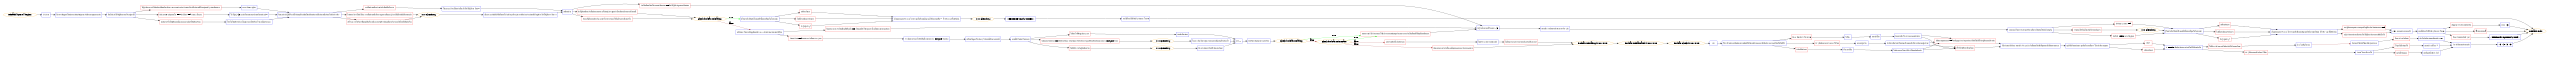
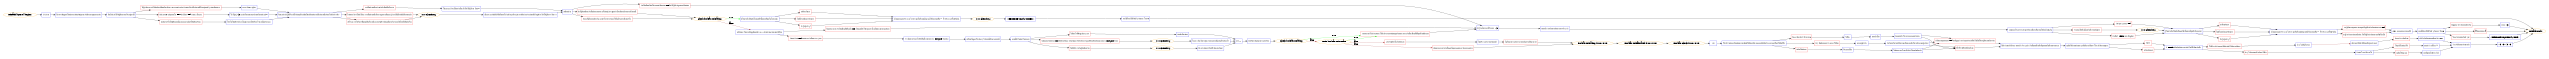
(1334, 42) -> (1334, 42)
